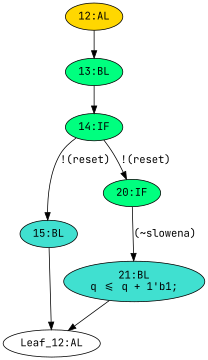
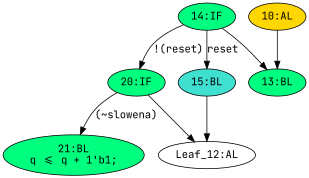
(94, 17) -> (277, 17)
(94, 96) -> (243, 45)
(85, 160) -> (223, 50)
(134, 281) -> (74, 155)
(92, 313) -> (169, 116)
